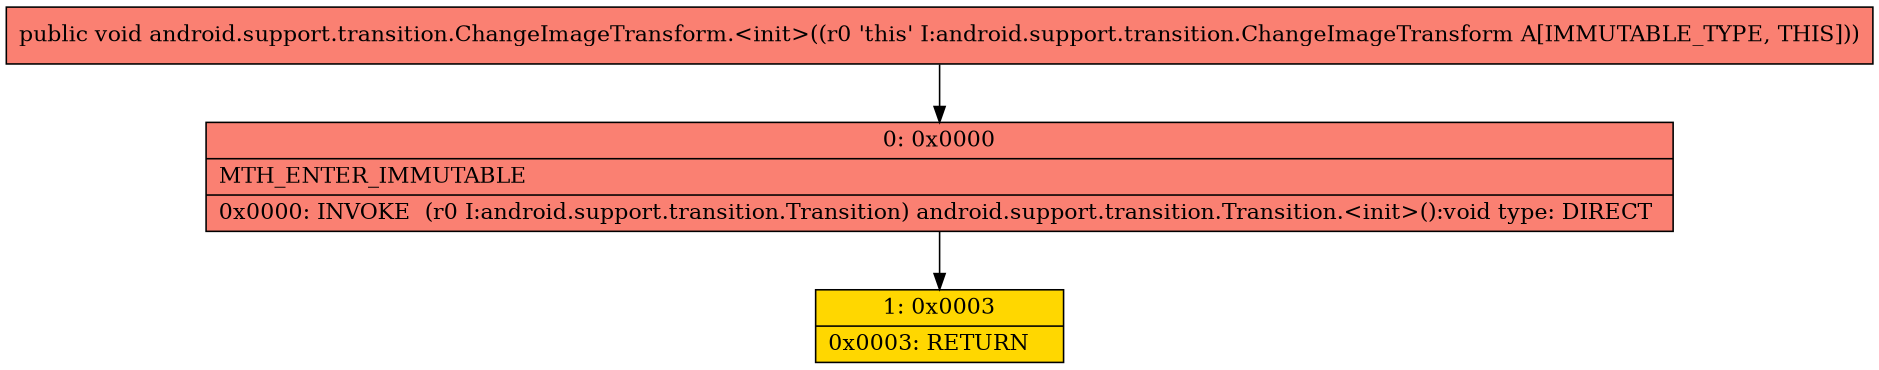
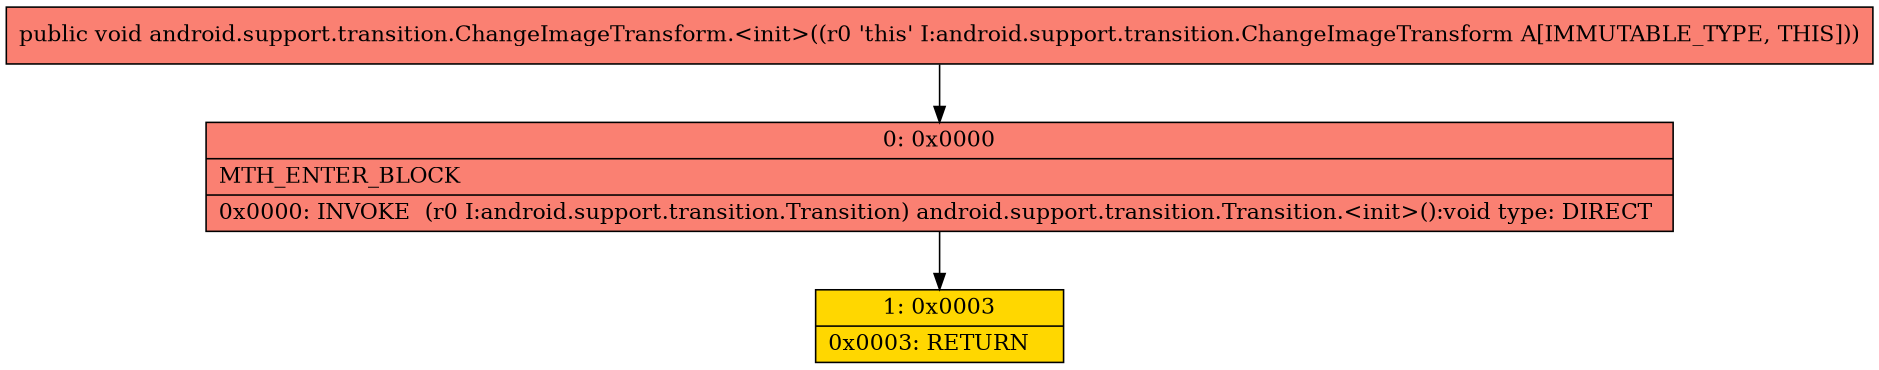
(373, 176) -> (340, 176)
